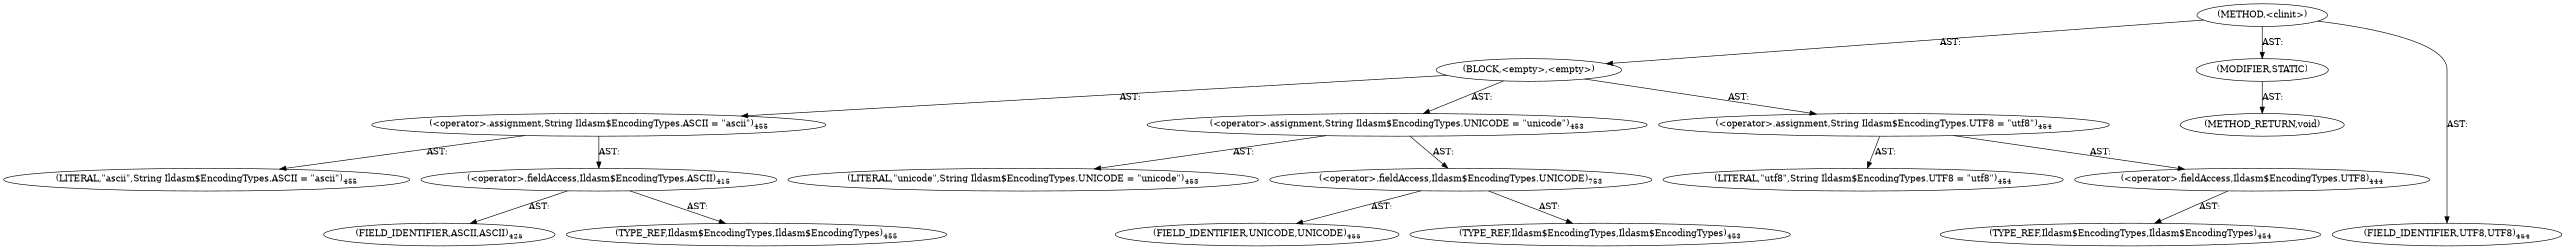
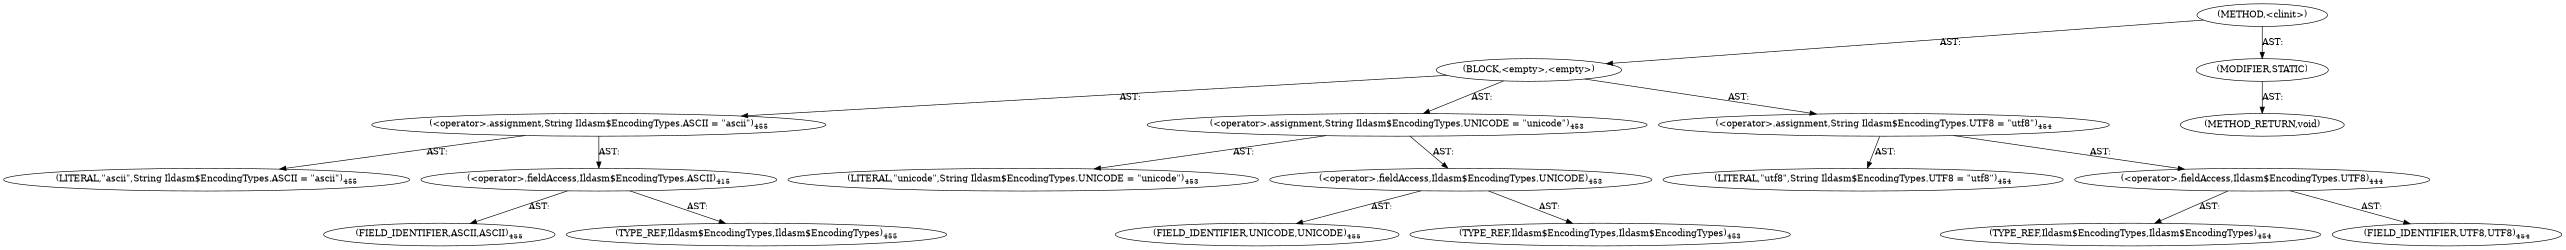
(2447, 71) -> (2347, 206)
(1595, 179) -> (1595, 179)
(516, 234) -> (516, 234)
